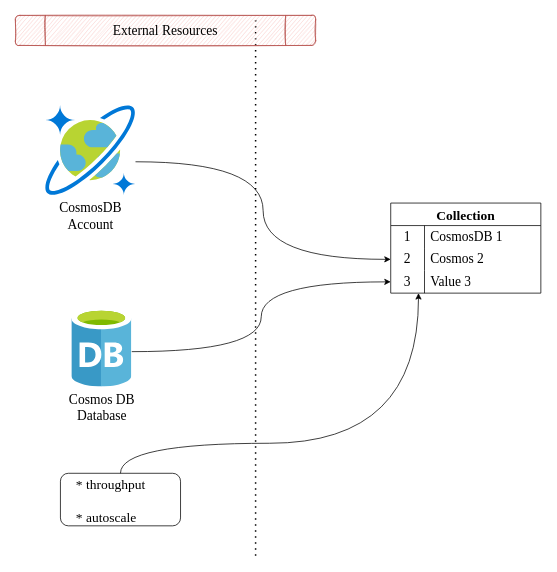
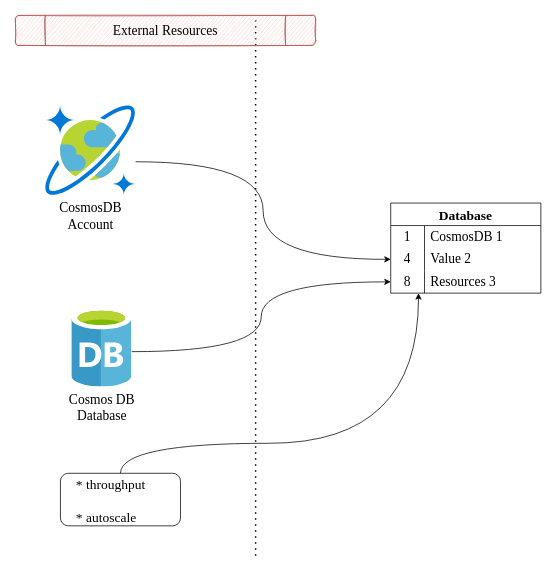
(465, 215) -> (465, 215)
(407, 259) -> (407, 259)
(459, 259) -> (453, 259)
(407, 282) -> (407, 282)
(453, 282) -> (470, 282)
